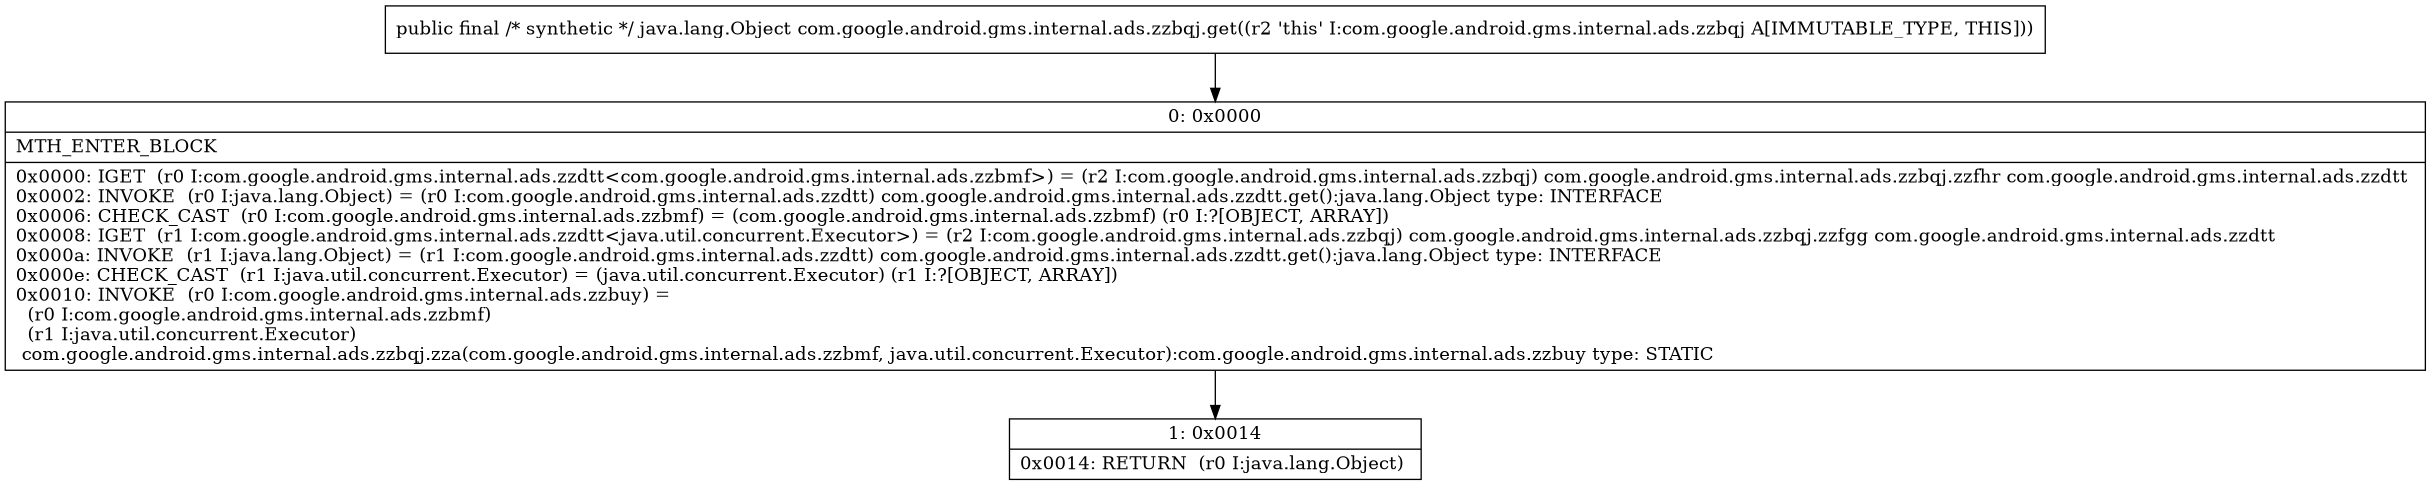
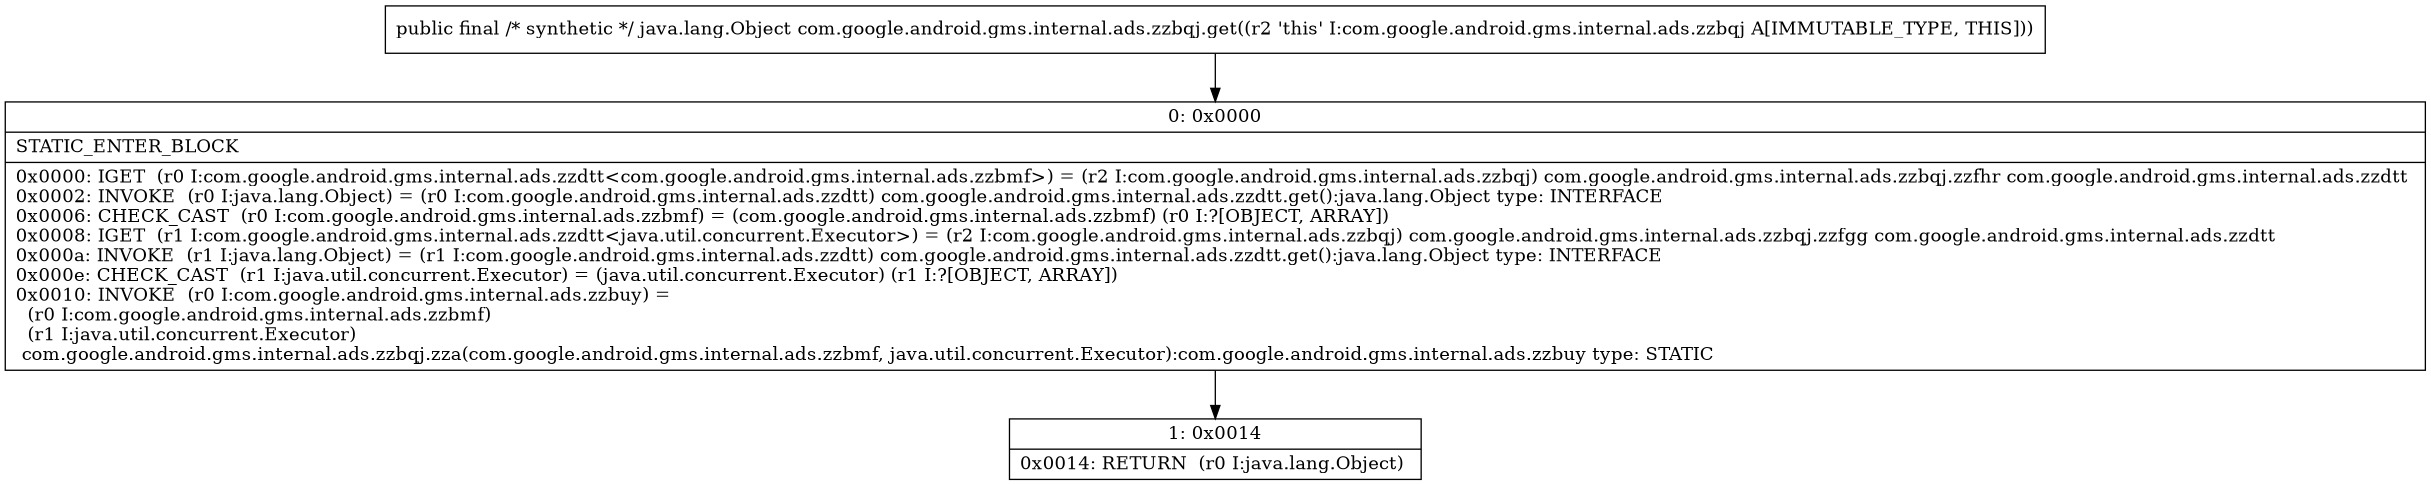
(117, 147) -> (128, 147)
